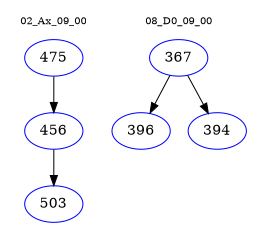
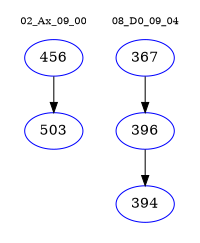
(179, 22) -> (146, 22)
(54, 58) -> none
(196, 90) -> (145, 163)
